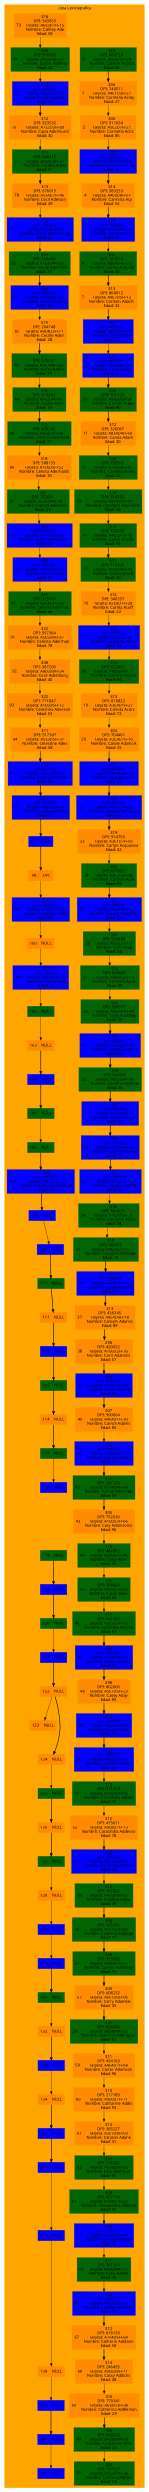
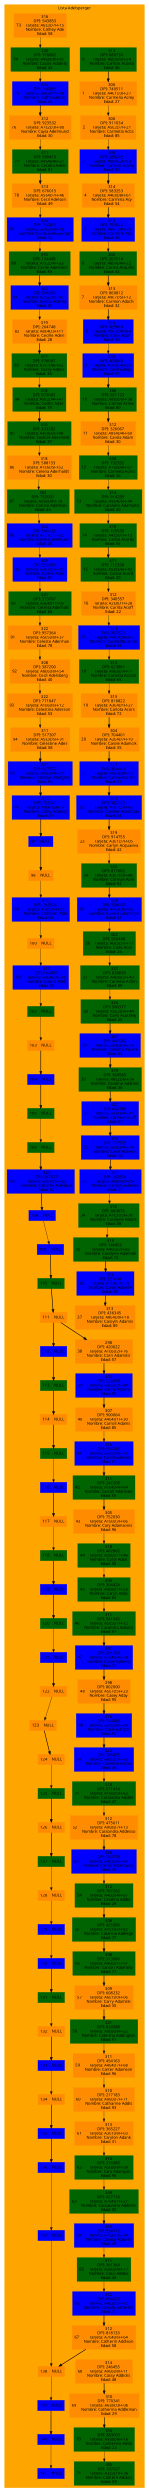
(75, 8) -> (75, 8)
(109, 721) -> (109, 721)
(46, 875) -> (45, 875)
(105, 1333) -> (73, 1330)
none -> (54, 1522)
(60, 1724) -> (47, 1741)
(104, 2353) -> (74, 2357)
(104, 2387) -> (104, 2387)
